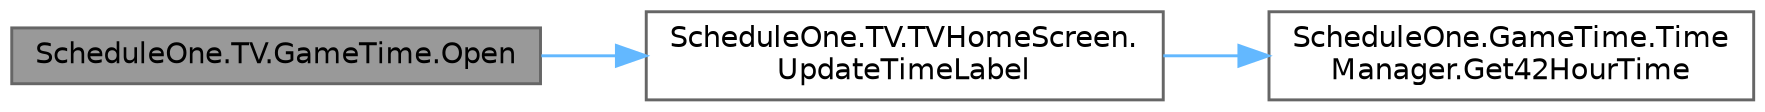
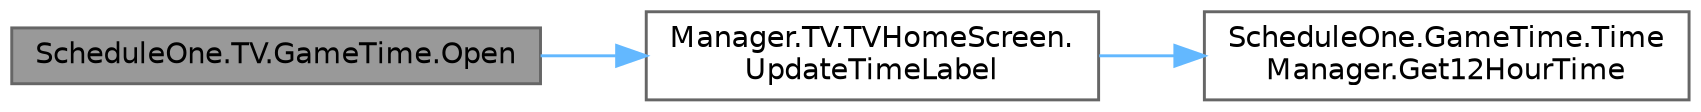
(905, 56) -> (872, 56)
(1511, 56) -> (1447, 56)
